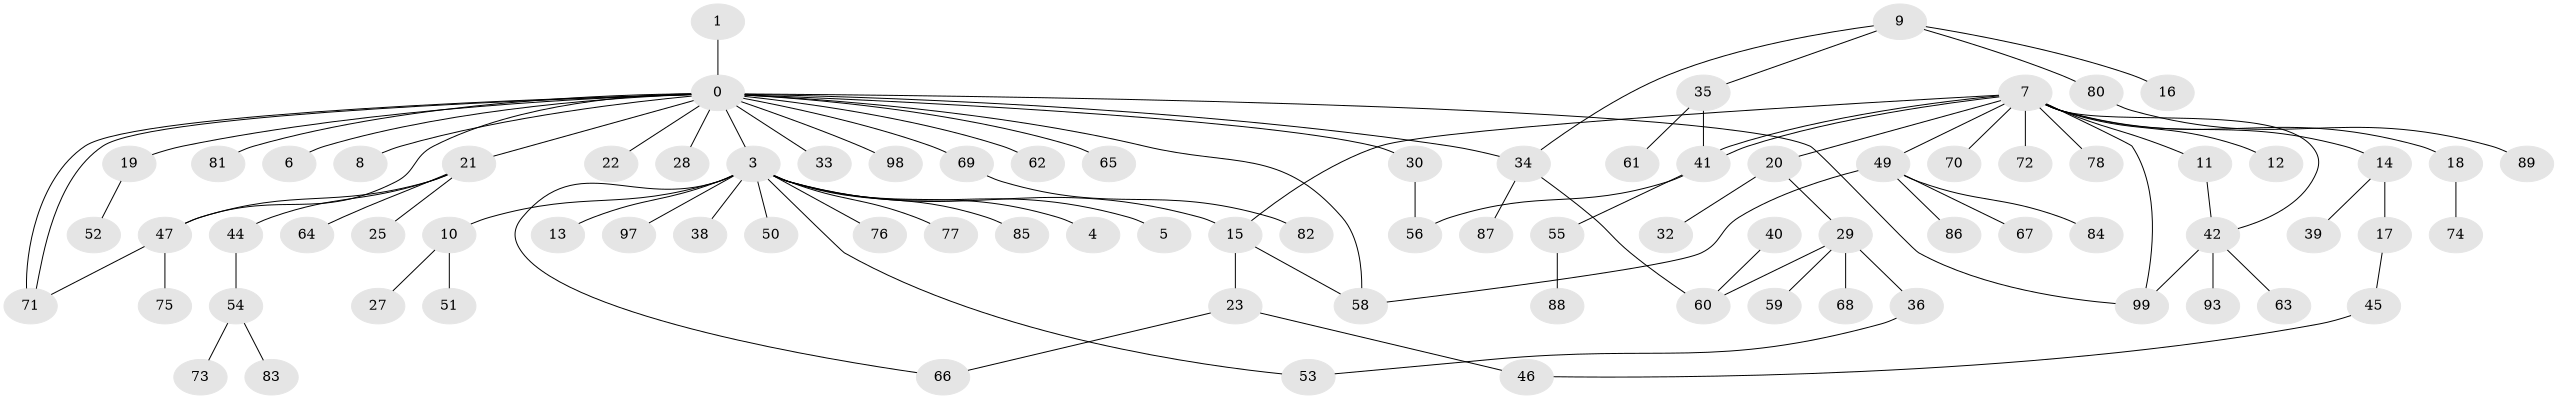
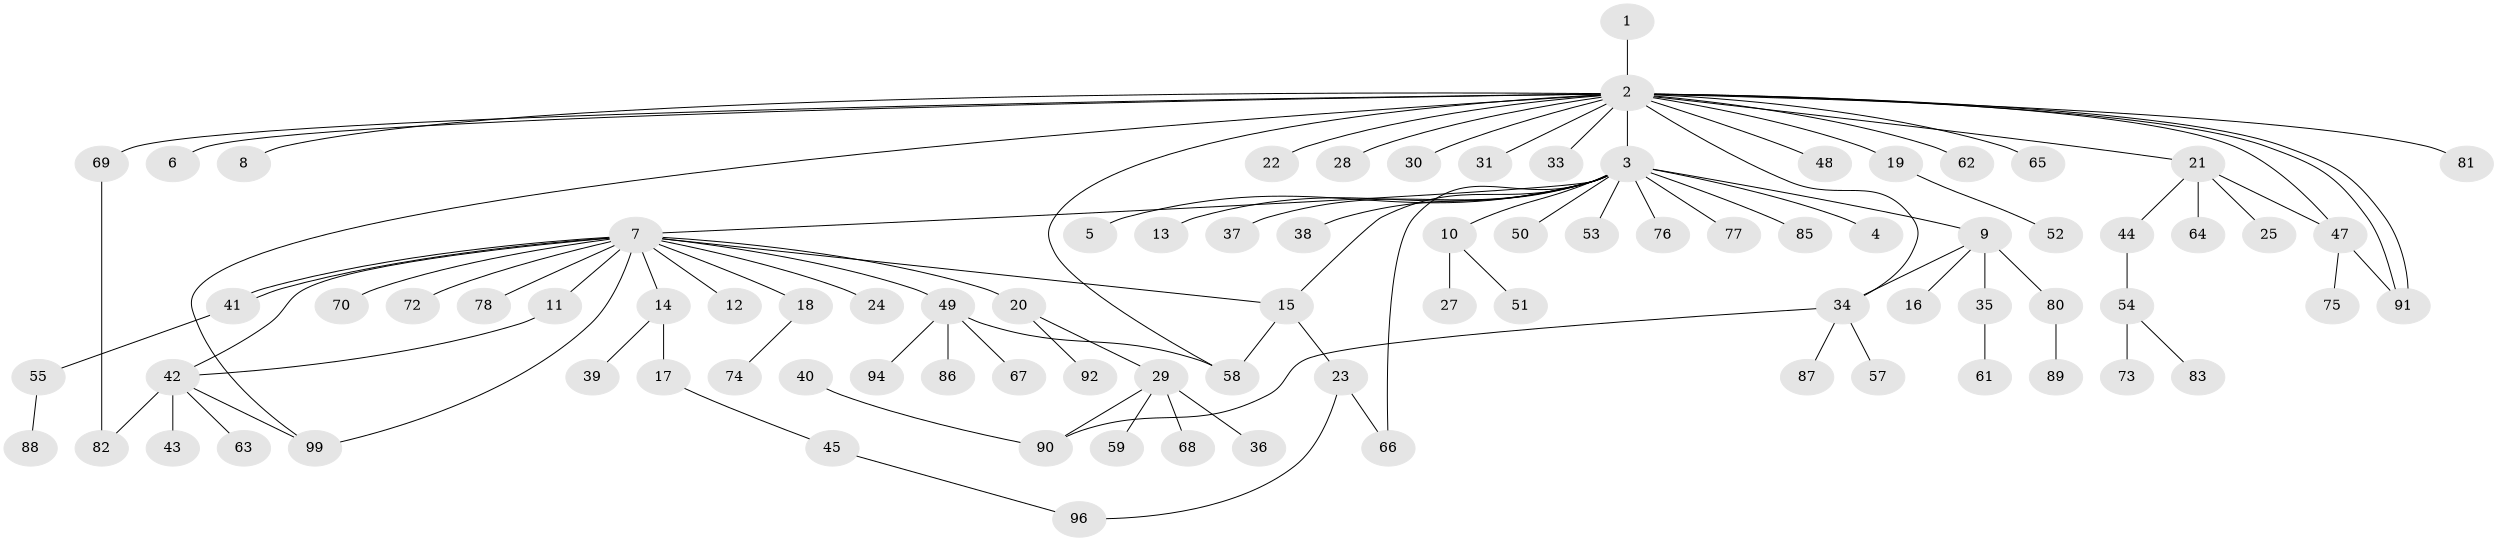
(718, 93) -> (1627, 93)
(1703, 134) -> none
(896, 164) -> (1825, 164)
none -> (1485, 164)
none -> (1807, 197)
none -> (1112, 212)
(629, 235) -> (1232, 235)
(1415, 235) -> none
(1666, 235) -> (1090, 377)
(2096, 235) -> (877, 377)
(31, 306) -> (2404, 306)
none -> (877, 306)
(1703, 306) -> (1046, 448)
(2213, 306) -> (173, 448)
(1617, 354) -> none
(1527, 377) -> (1079, 519)
none -> (1878, 377)
none -> (137, 413)
